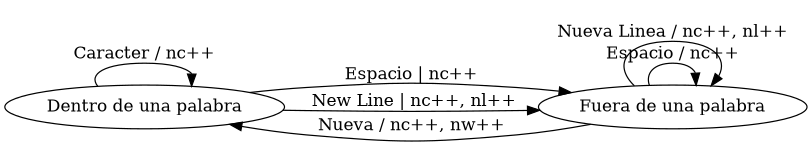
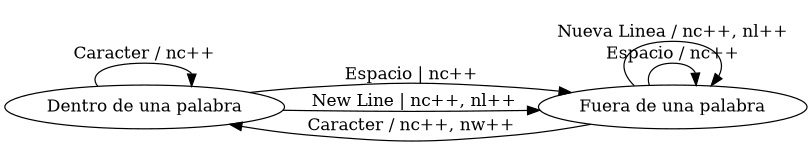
(411, 126) -> (411, 126)
